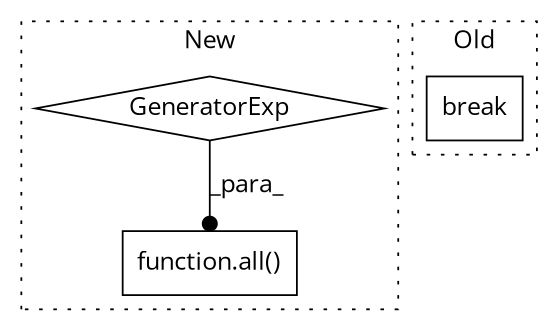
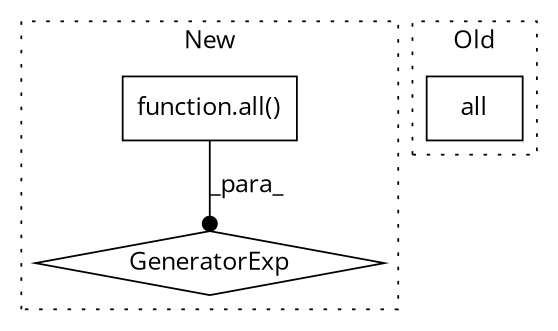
(475, 108) -> (475, 108)
(210, 179) -> (210, 179)
